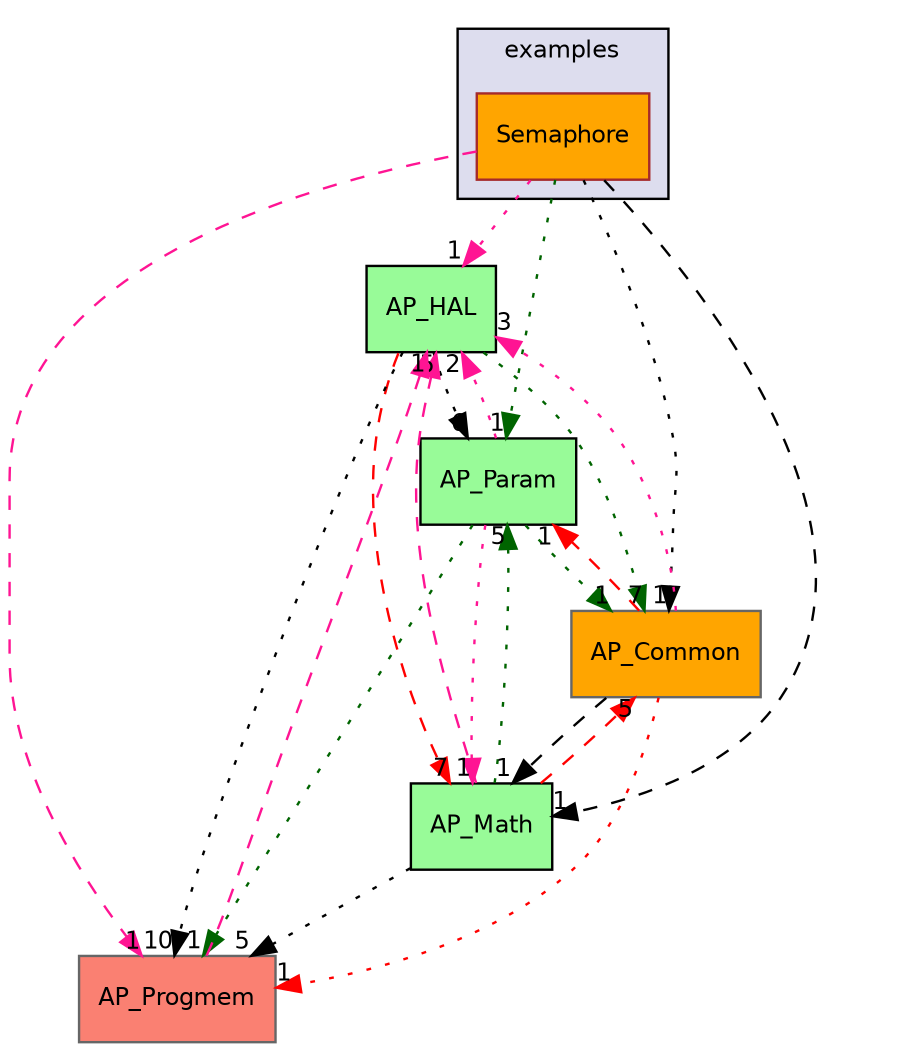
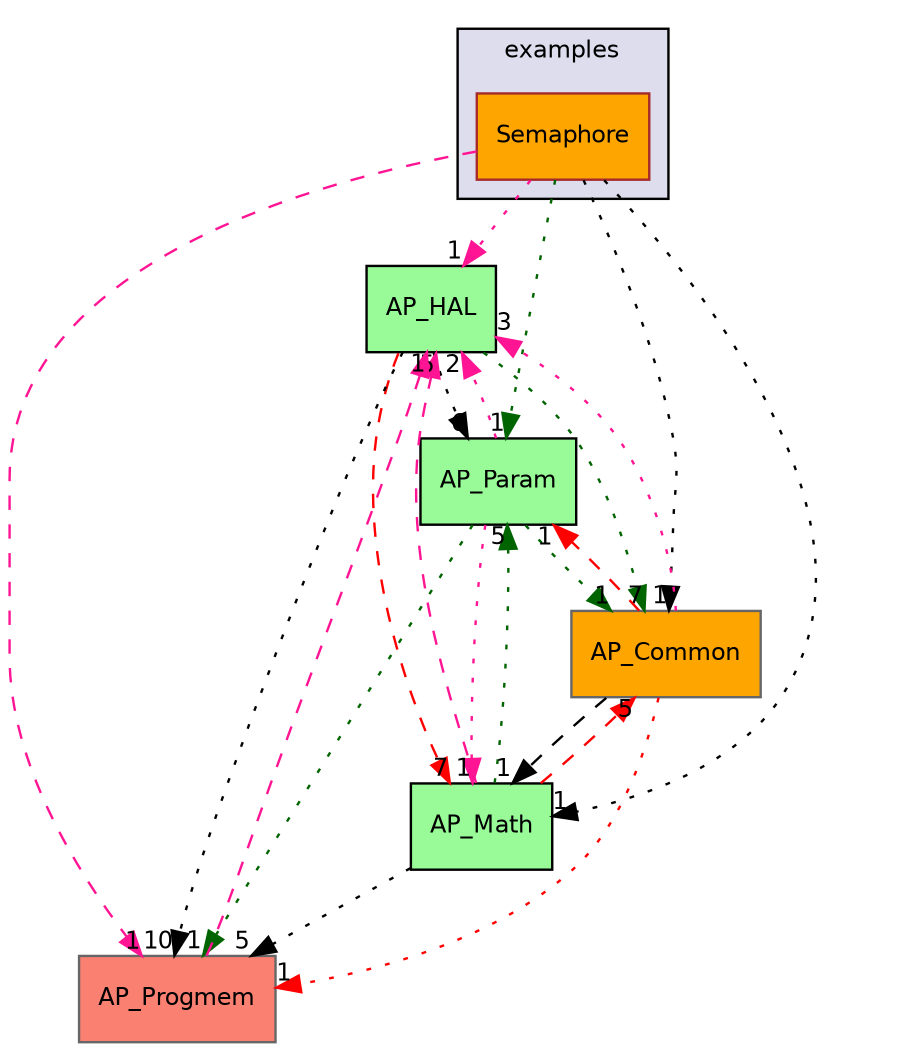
(810, 531) -> (810, 531)
